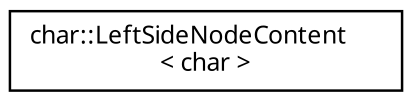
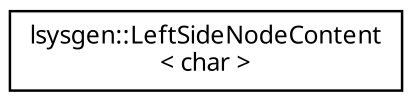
(206, 51) -> (206, 51)
